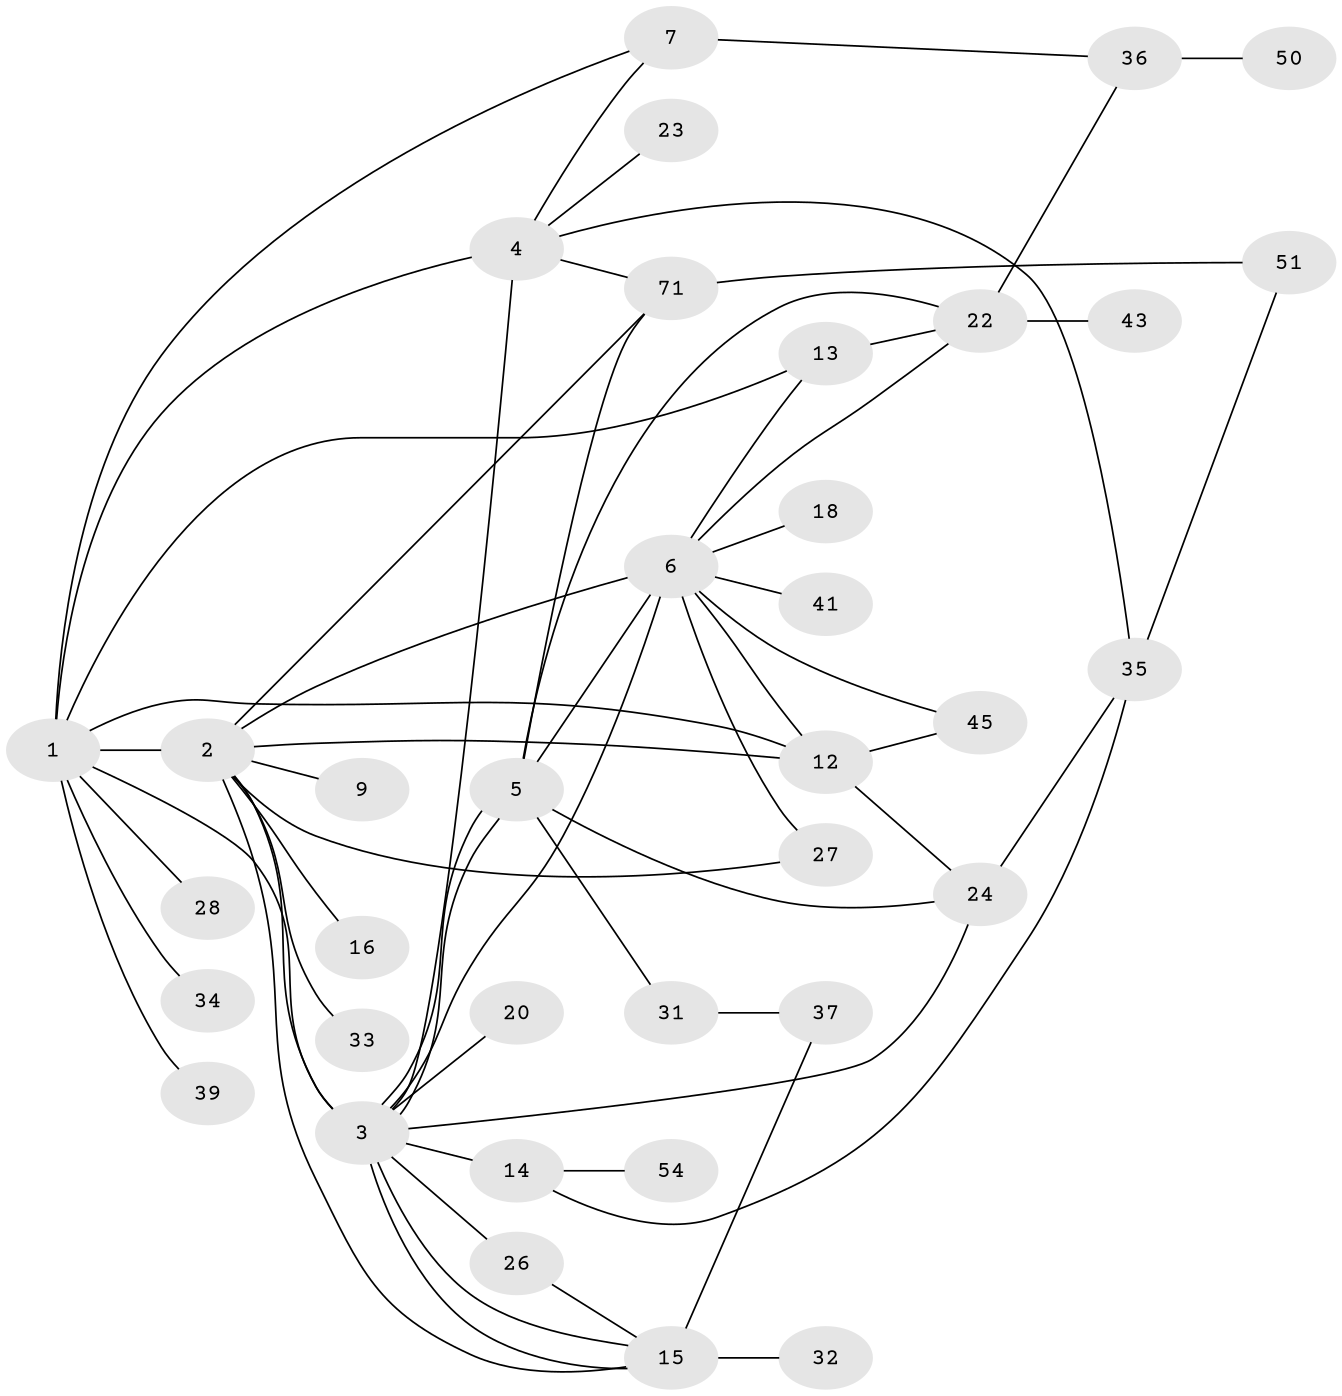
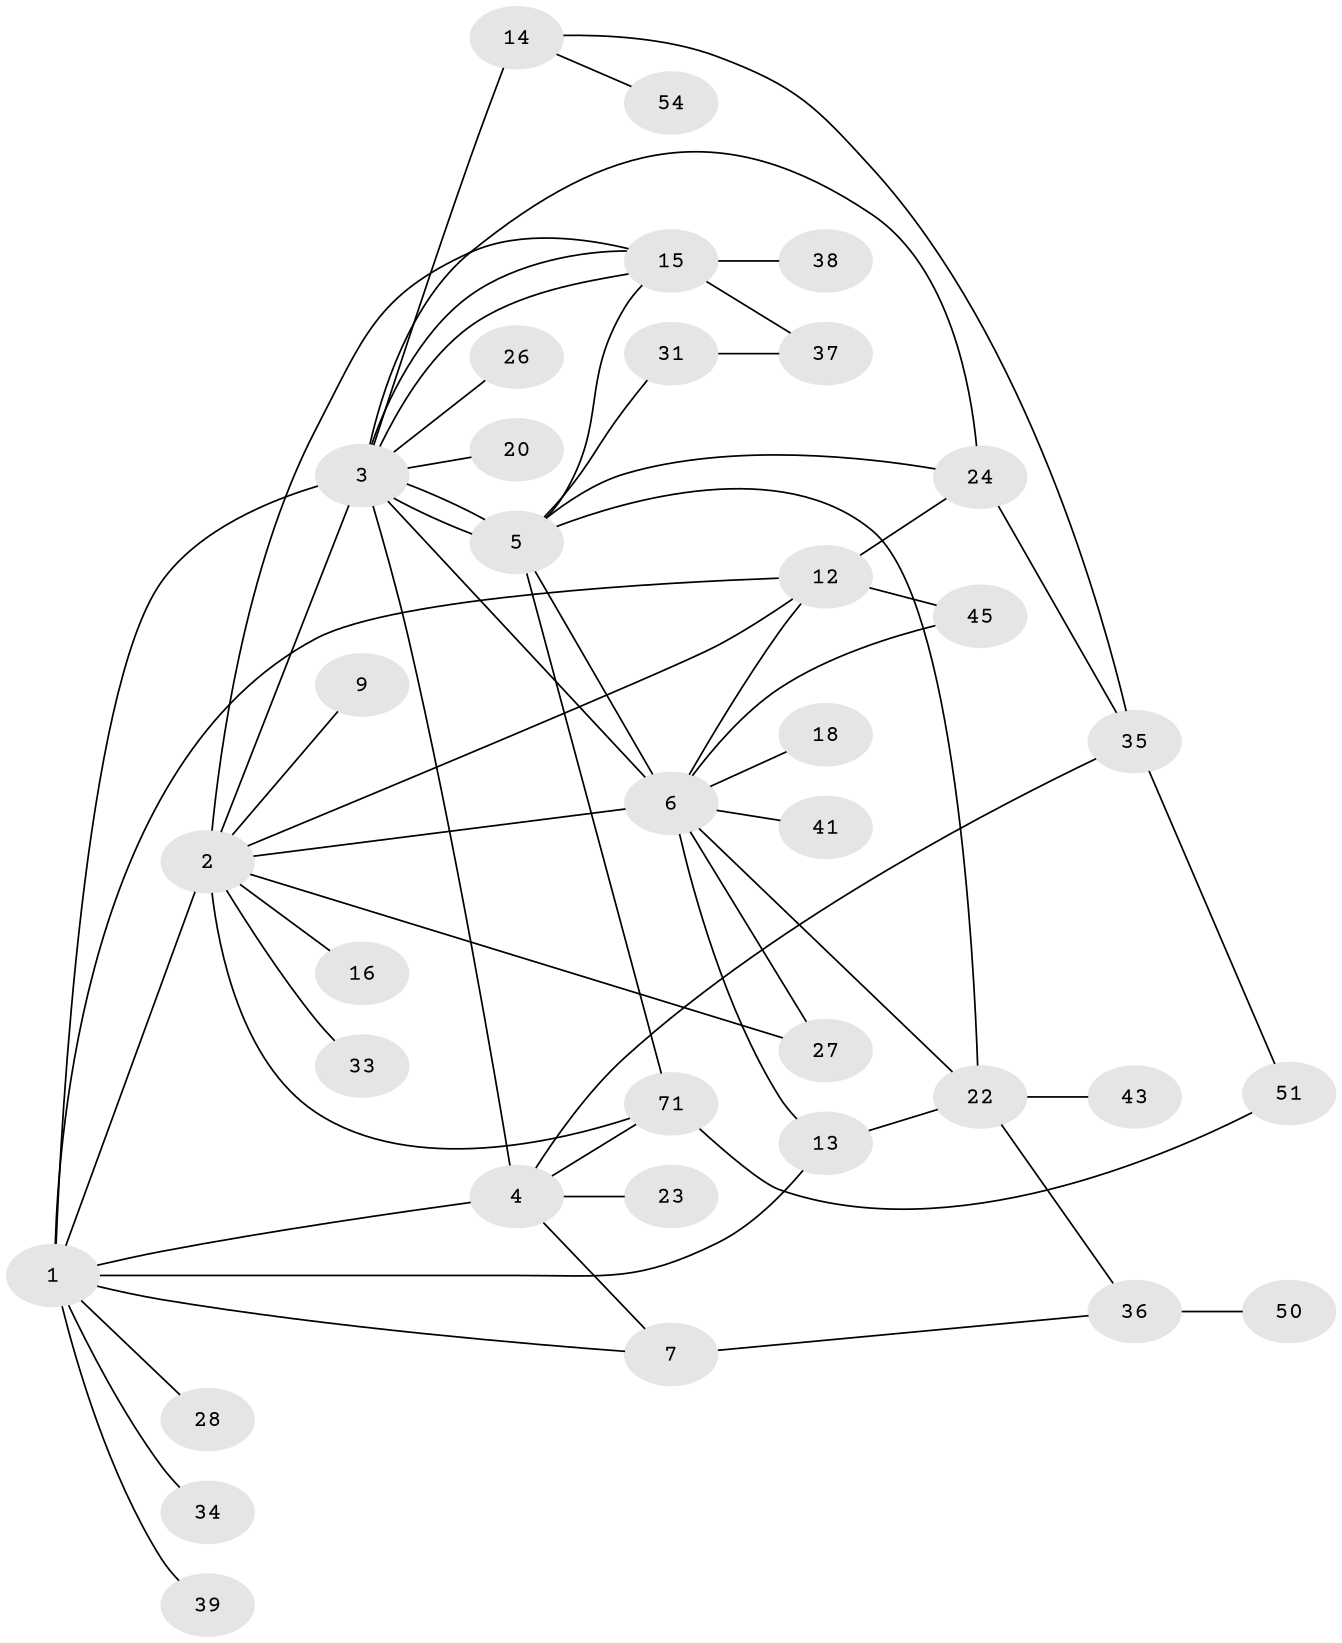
(594, 1311) -> (594, 402)
(826, 1358) -> (826, 261)
